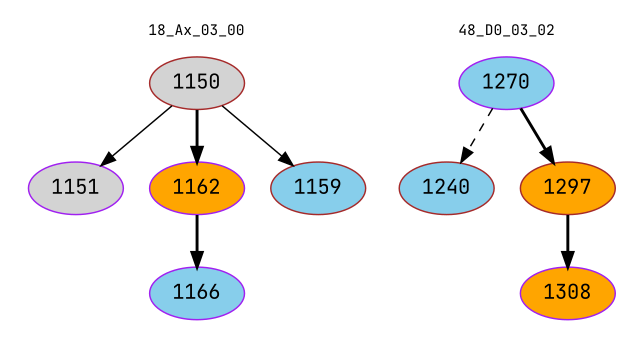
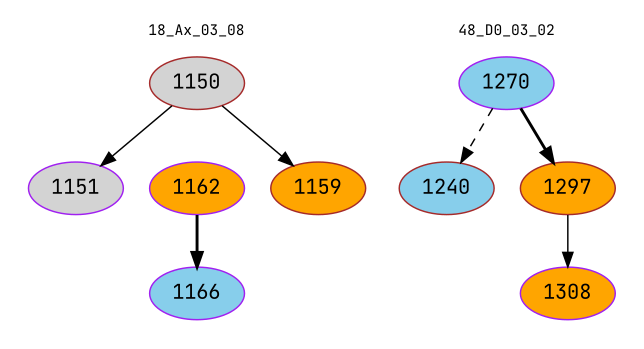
(197, 31) -> (197, 31)
(197, 129) -> none
(318, 188) -> (318, 188)
(568, 234) -> (568, 234)
